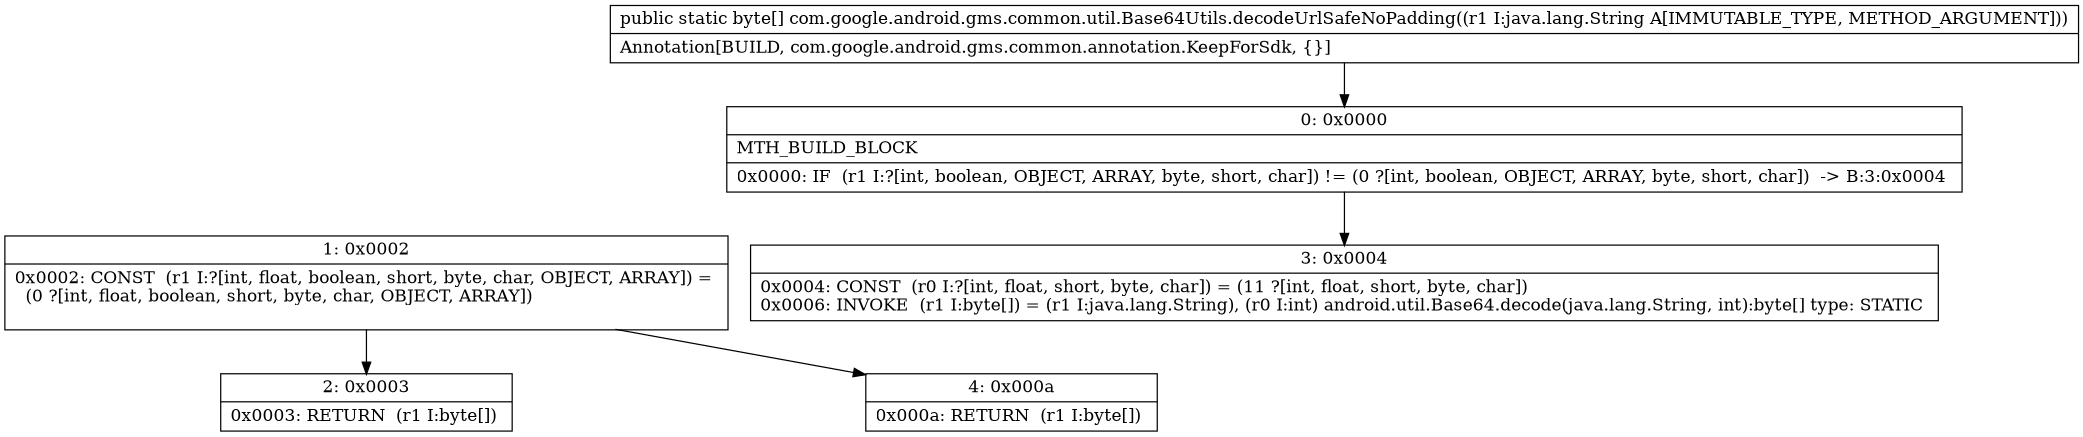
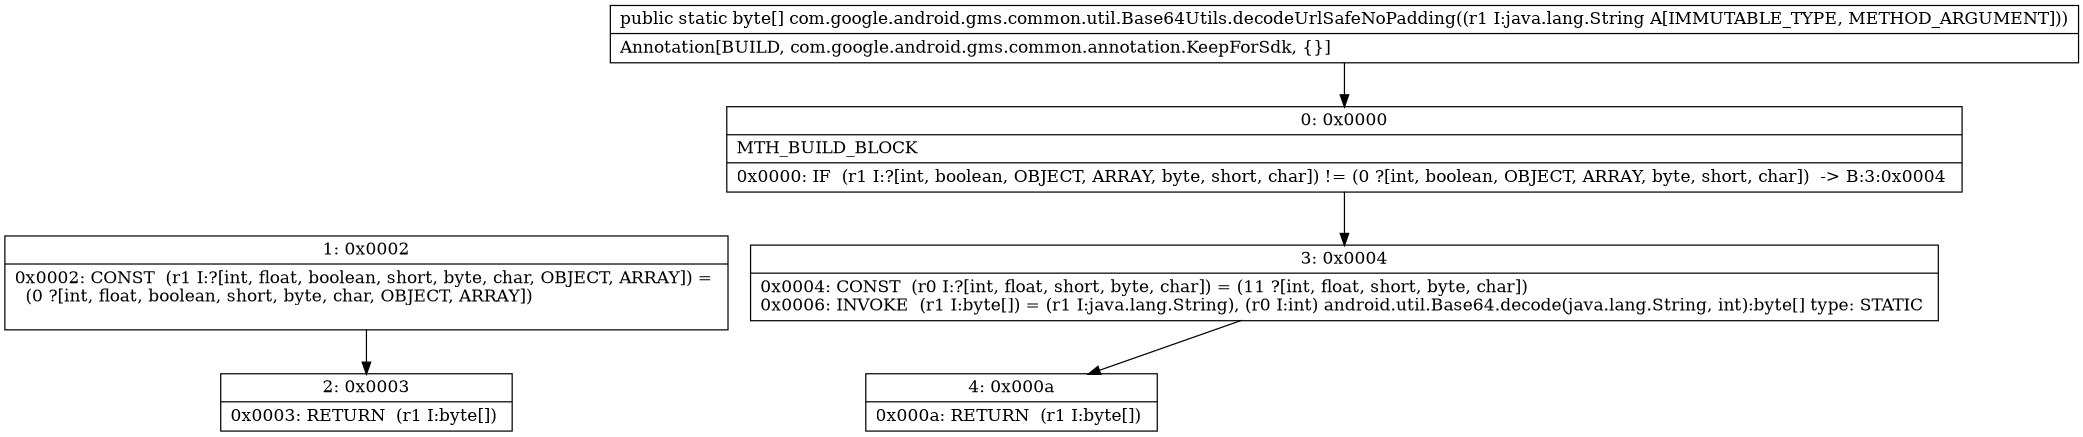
(734, 351) -> (1171, 345)
